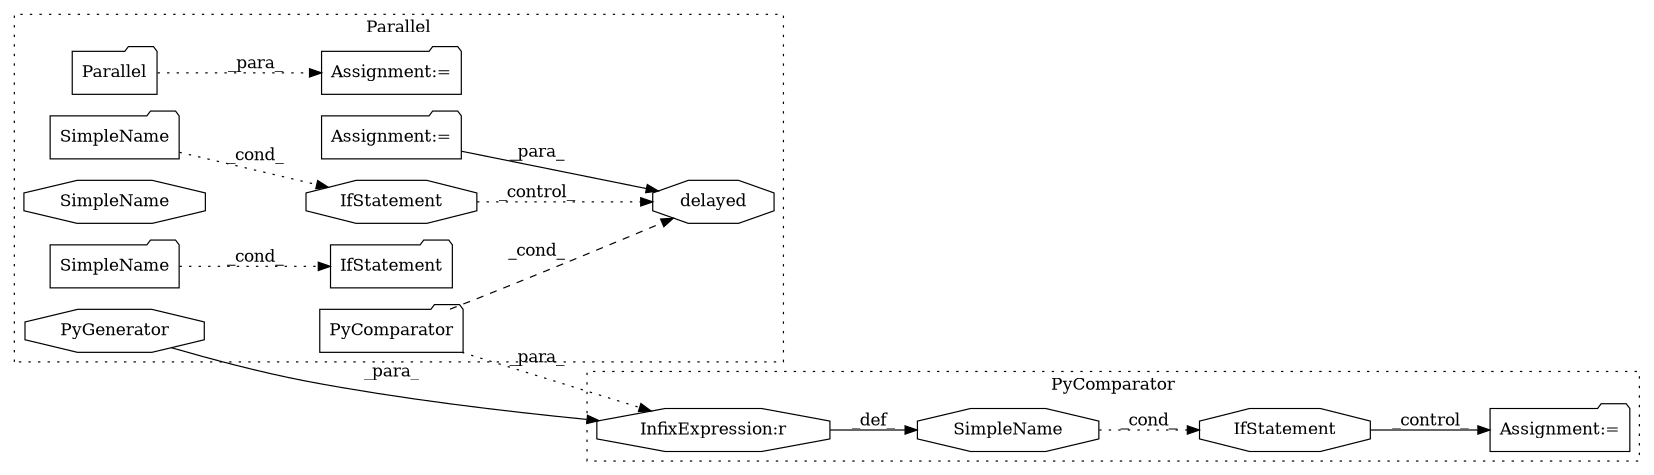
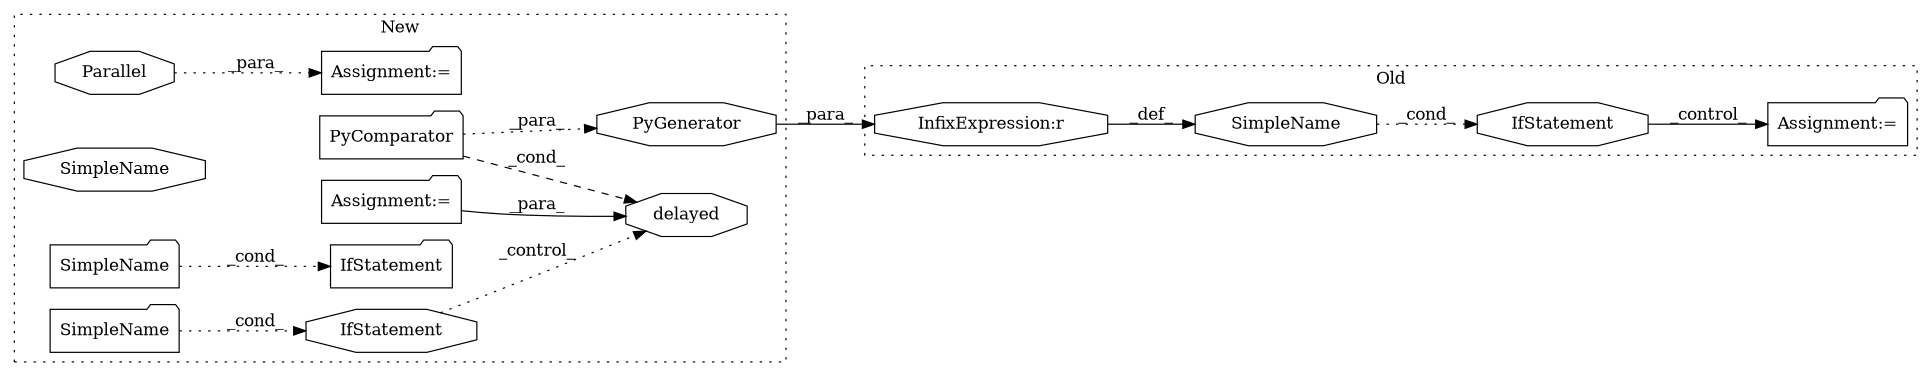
(399, 28) -> (400, 28)
(115, 73) -> (115, 73)
(551, 380) -> (524, 131)
(1113, 385) -> (1391, 79)
